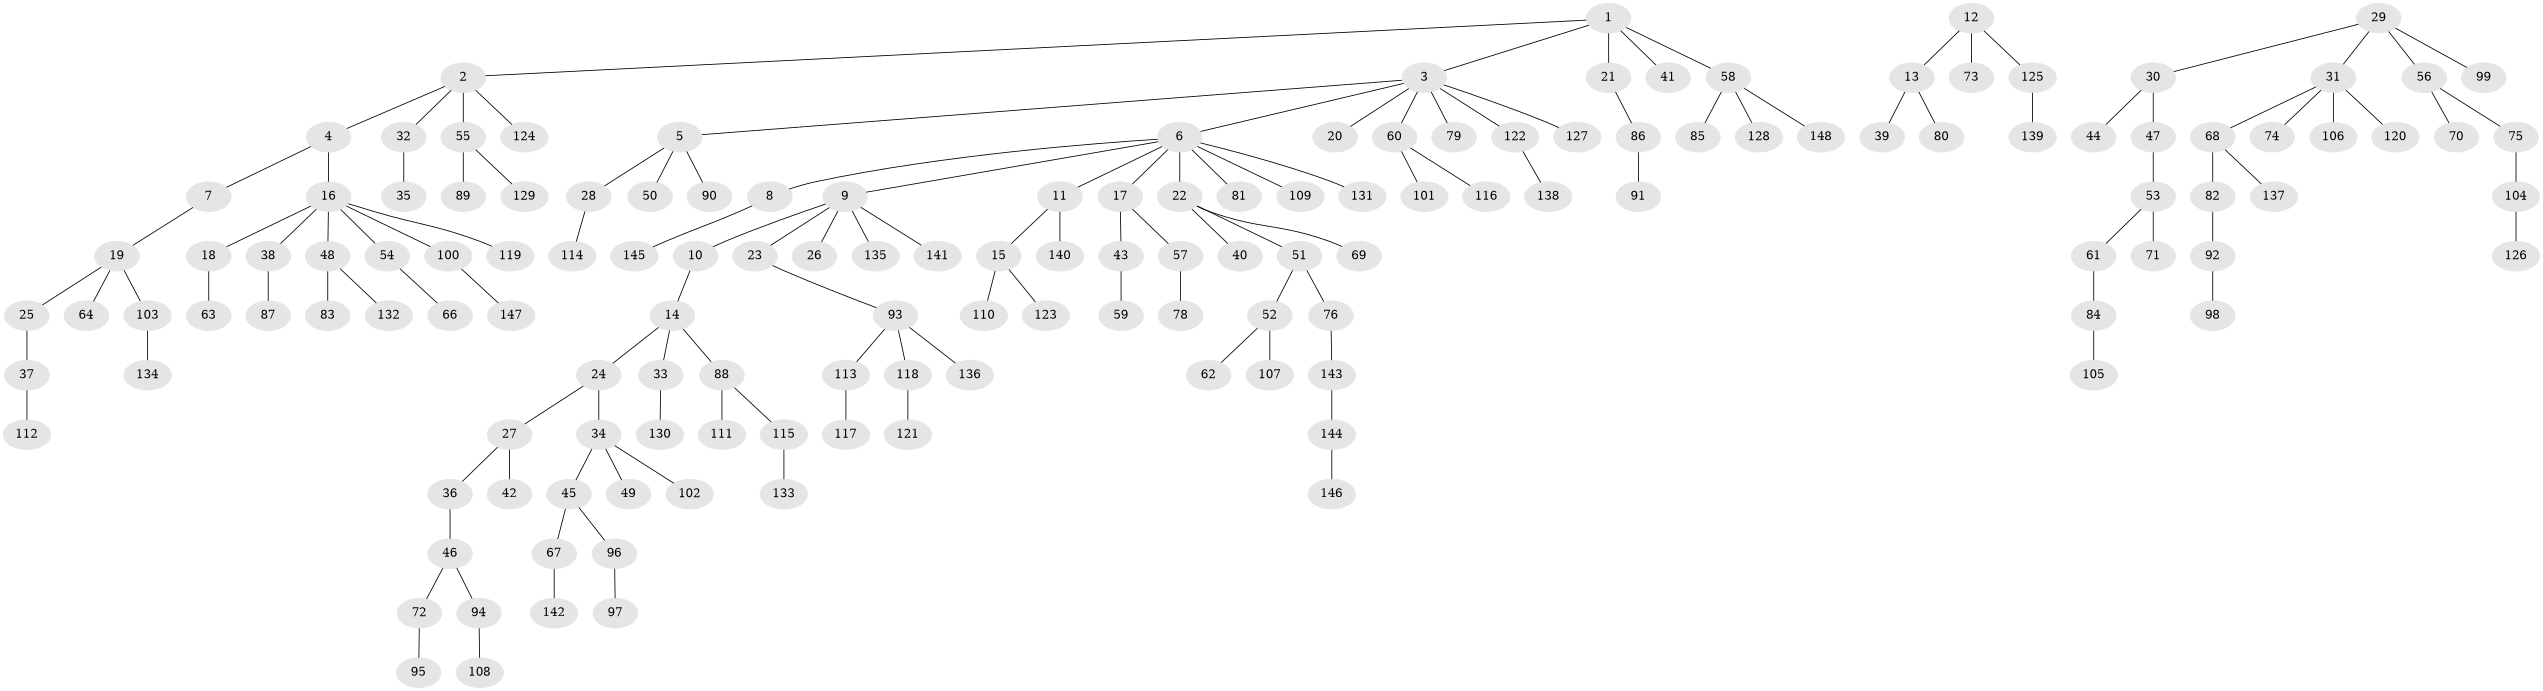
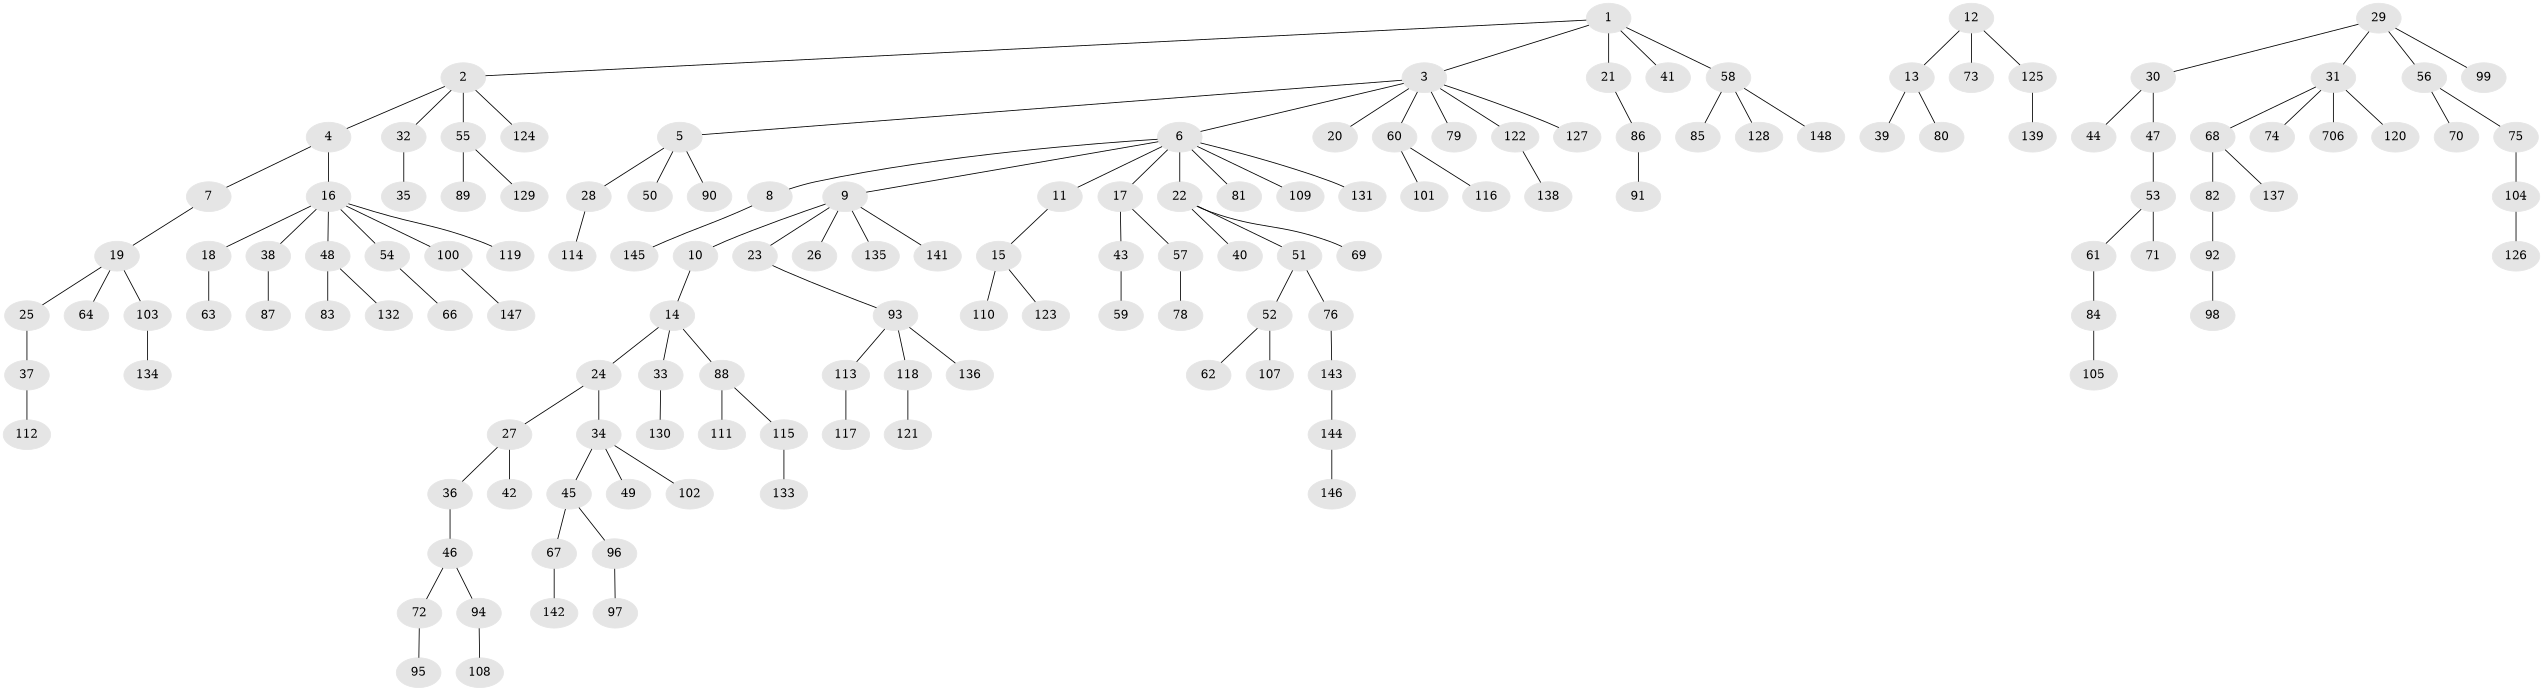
(2333, 137) -> (2333, 137)
(1060, 256) -> none
